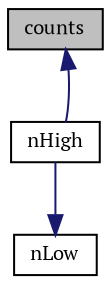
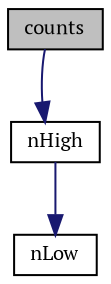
(69, 96) -> (42, 76)
